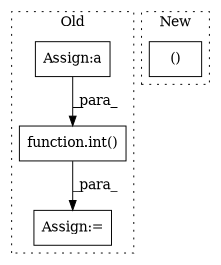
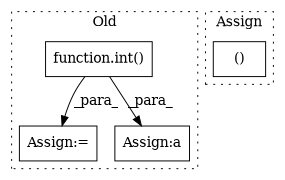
(175, 23) -> (239, 23)
(73, 96) -> (123, 97)
